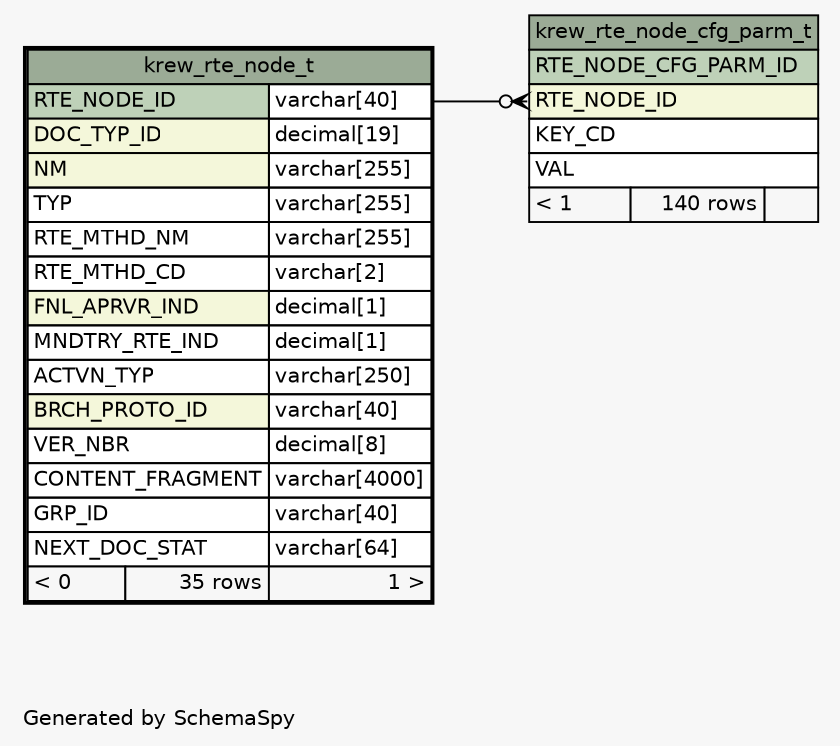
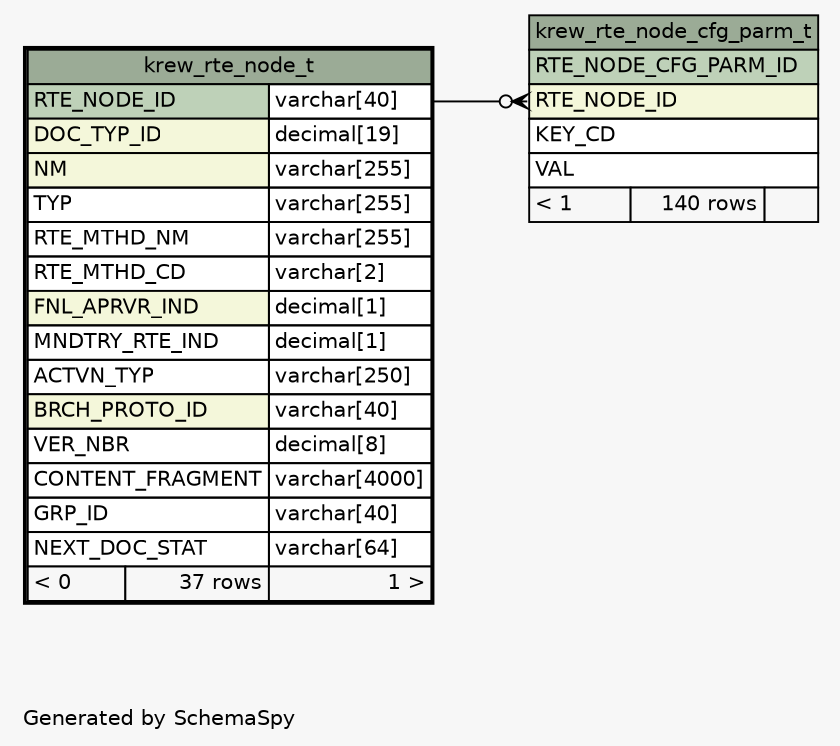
(221, 583) -> (221, 583)
